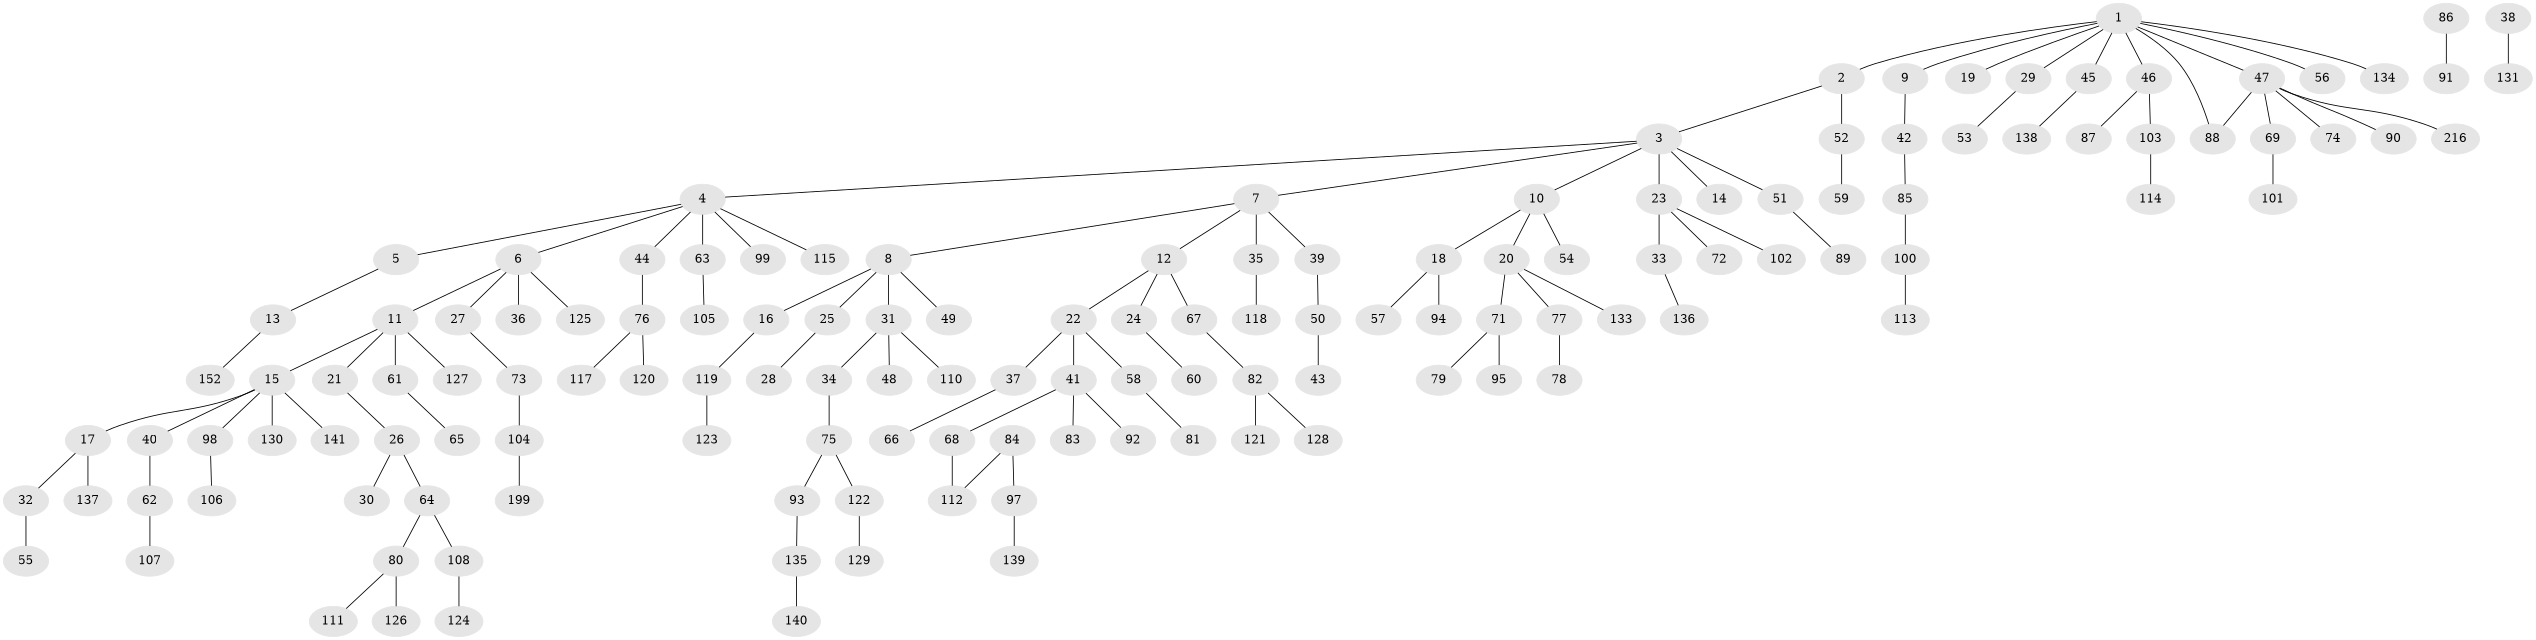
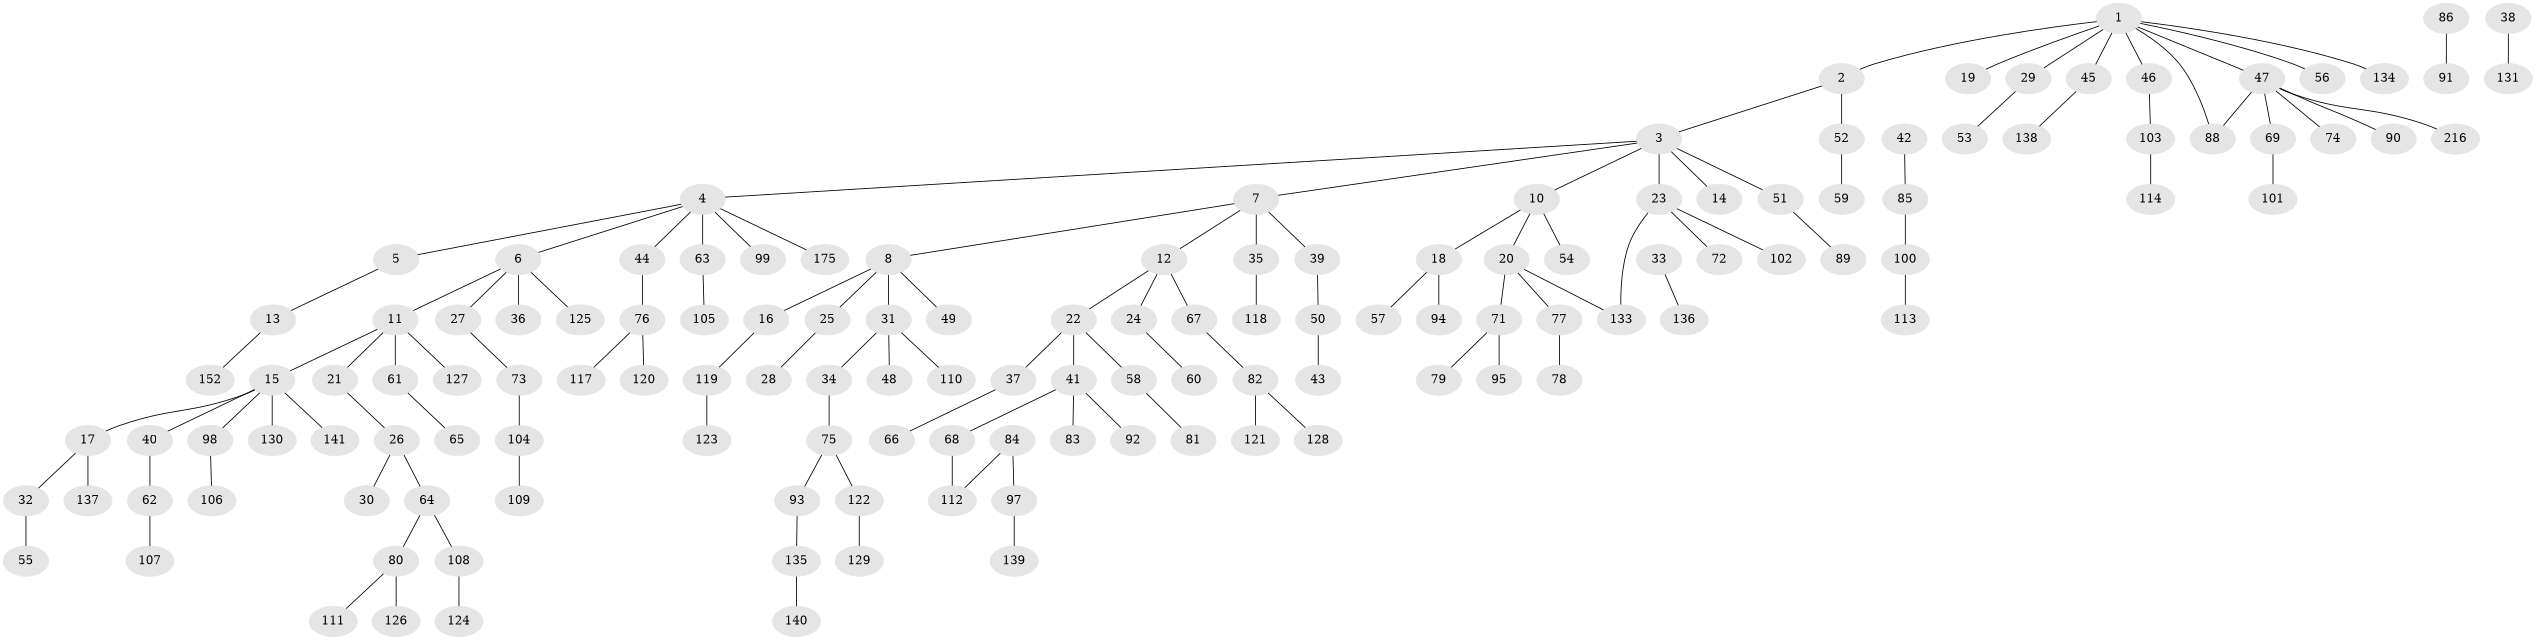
(1905, 79) -> none
(2089, 139) -> none
(1659, 230) -> (1626, 256)
(825, 260) -> (825, 260)
(519, 501) -> (519, 501)
